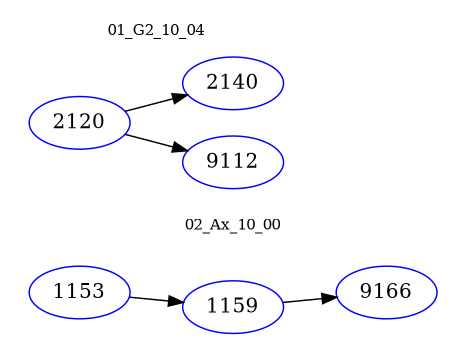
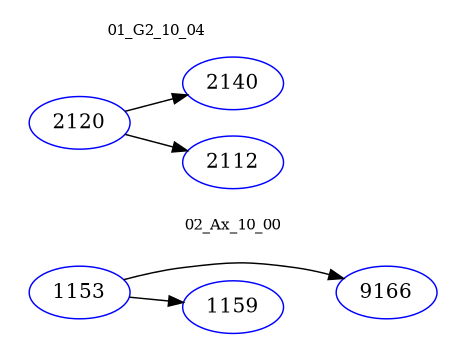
(233, 162) -> (233, 162)
(302, 301) -> (226, 263)
